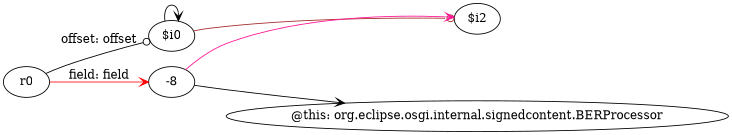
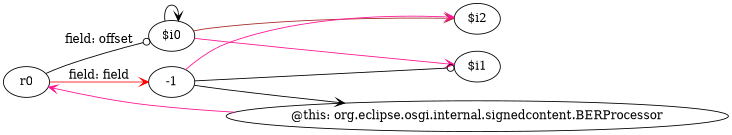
(288, 22) -> (288, 22)
(99, 40) -> (99, 40)
none -> (477, 67)
(172, 82) -> (172, 82)
none -> (145, 105)
